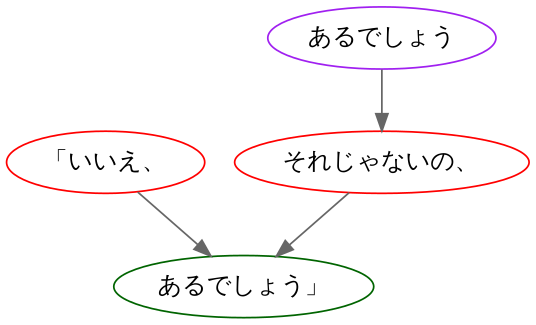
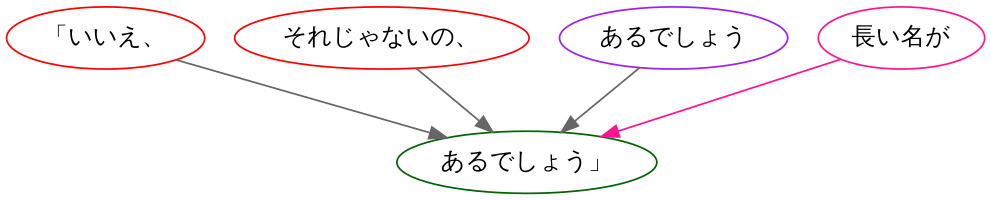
none -> (902, 38)
(382, 92) -> (607, 94)
